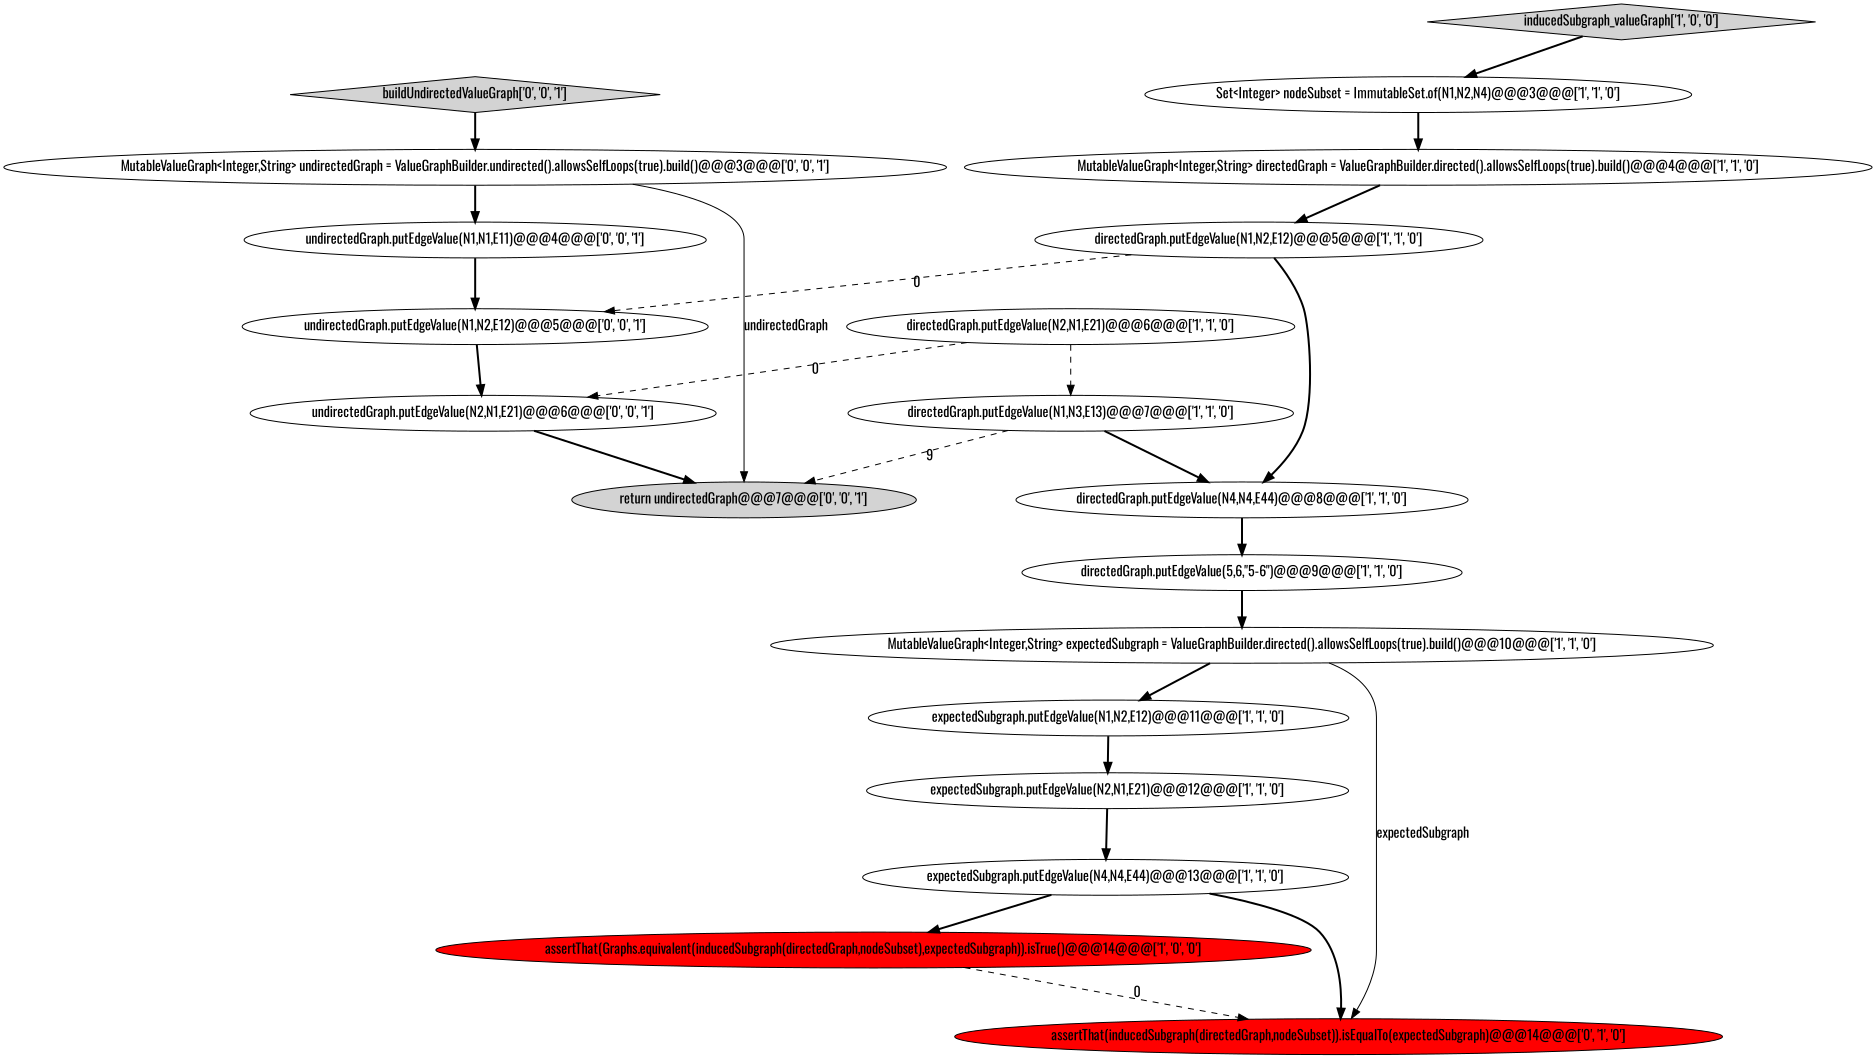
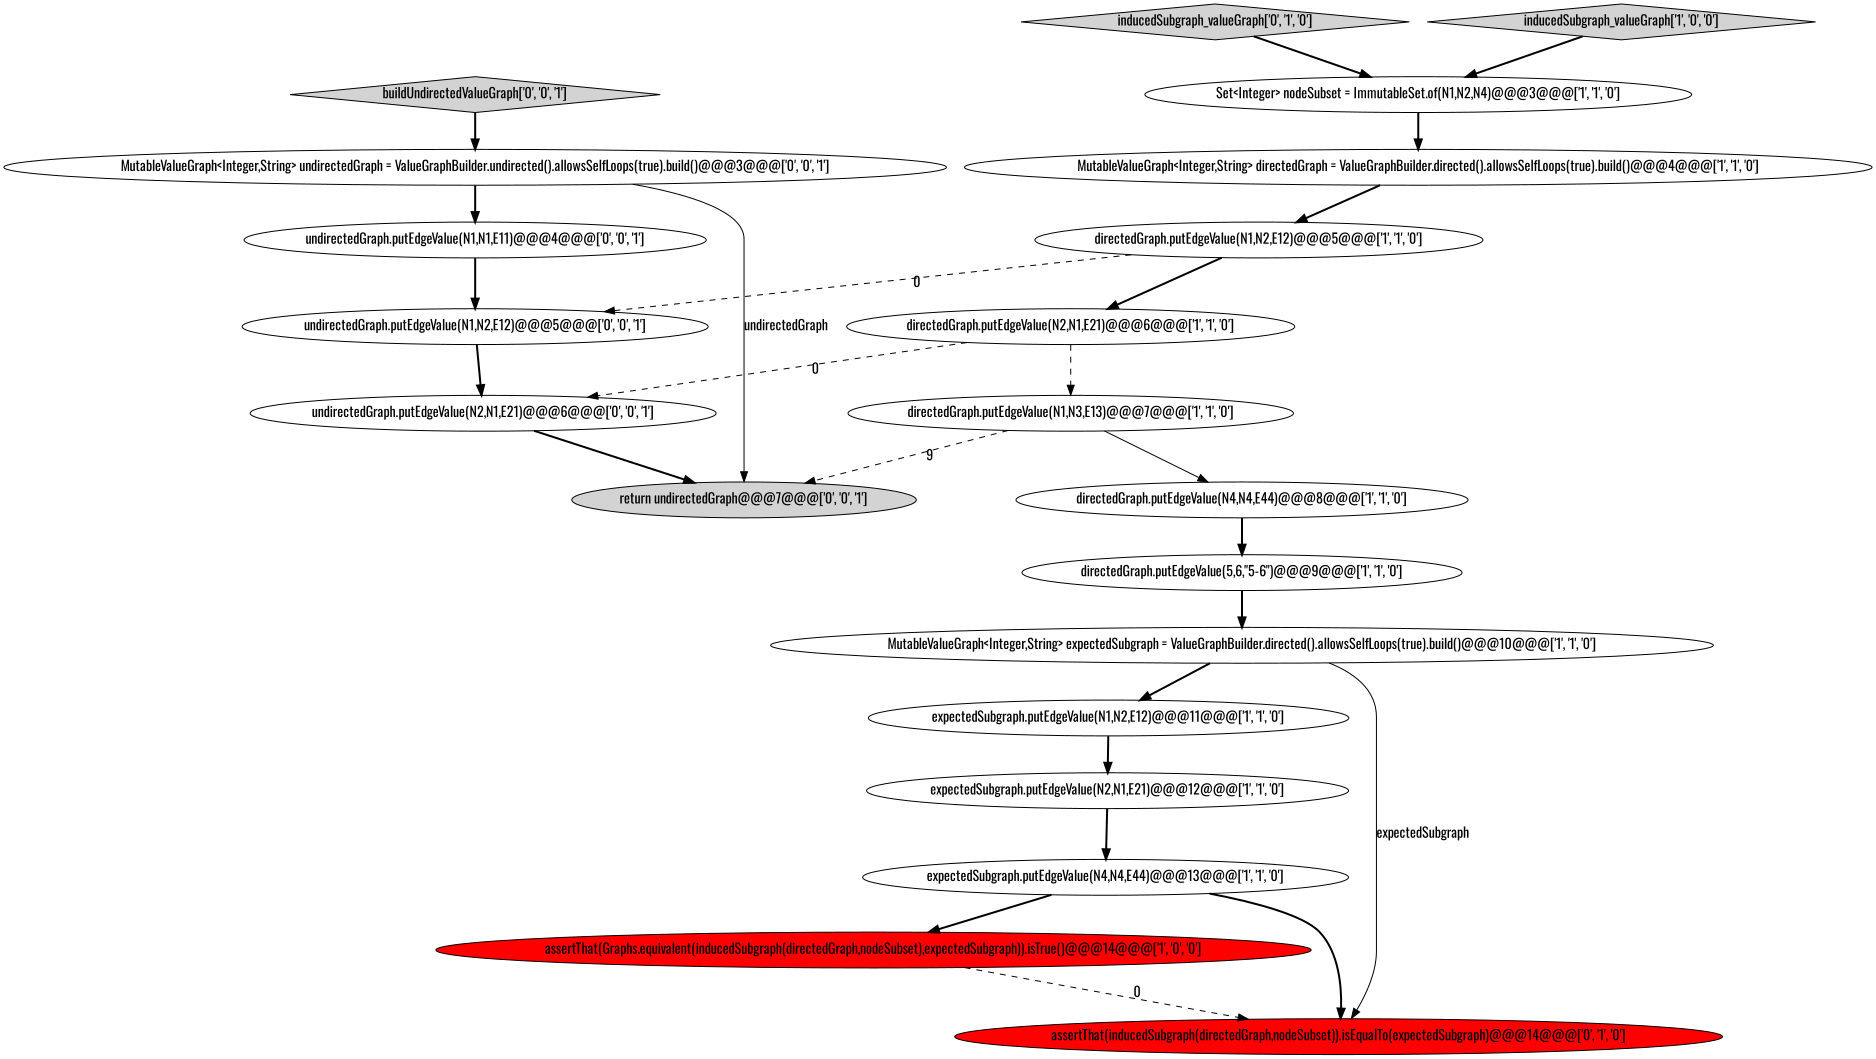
none -> (1215, 22)
(1310, 368) -> (1169, 281)
(1152, 454) -> (1152, 454)
